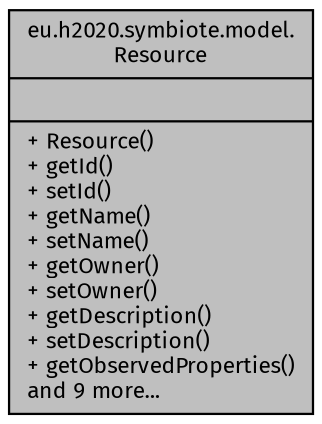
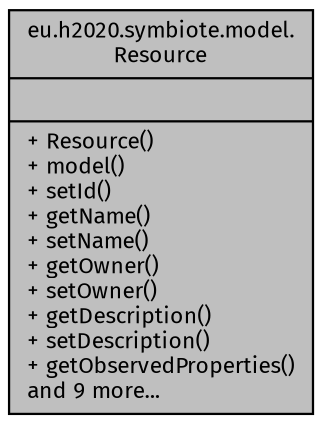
(70, 167) -> (76, 167)
